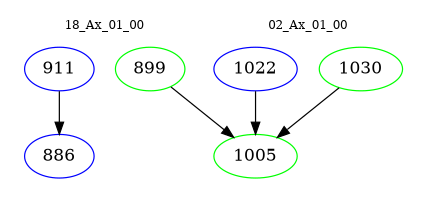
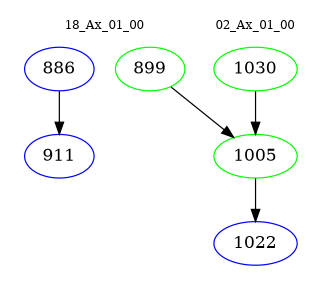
(59, 107) -> (59, 107)
(256, 107) -> (256, 194)
